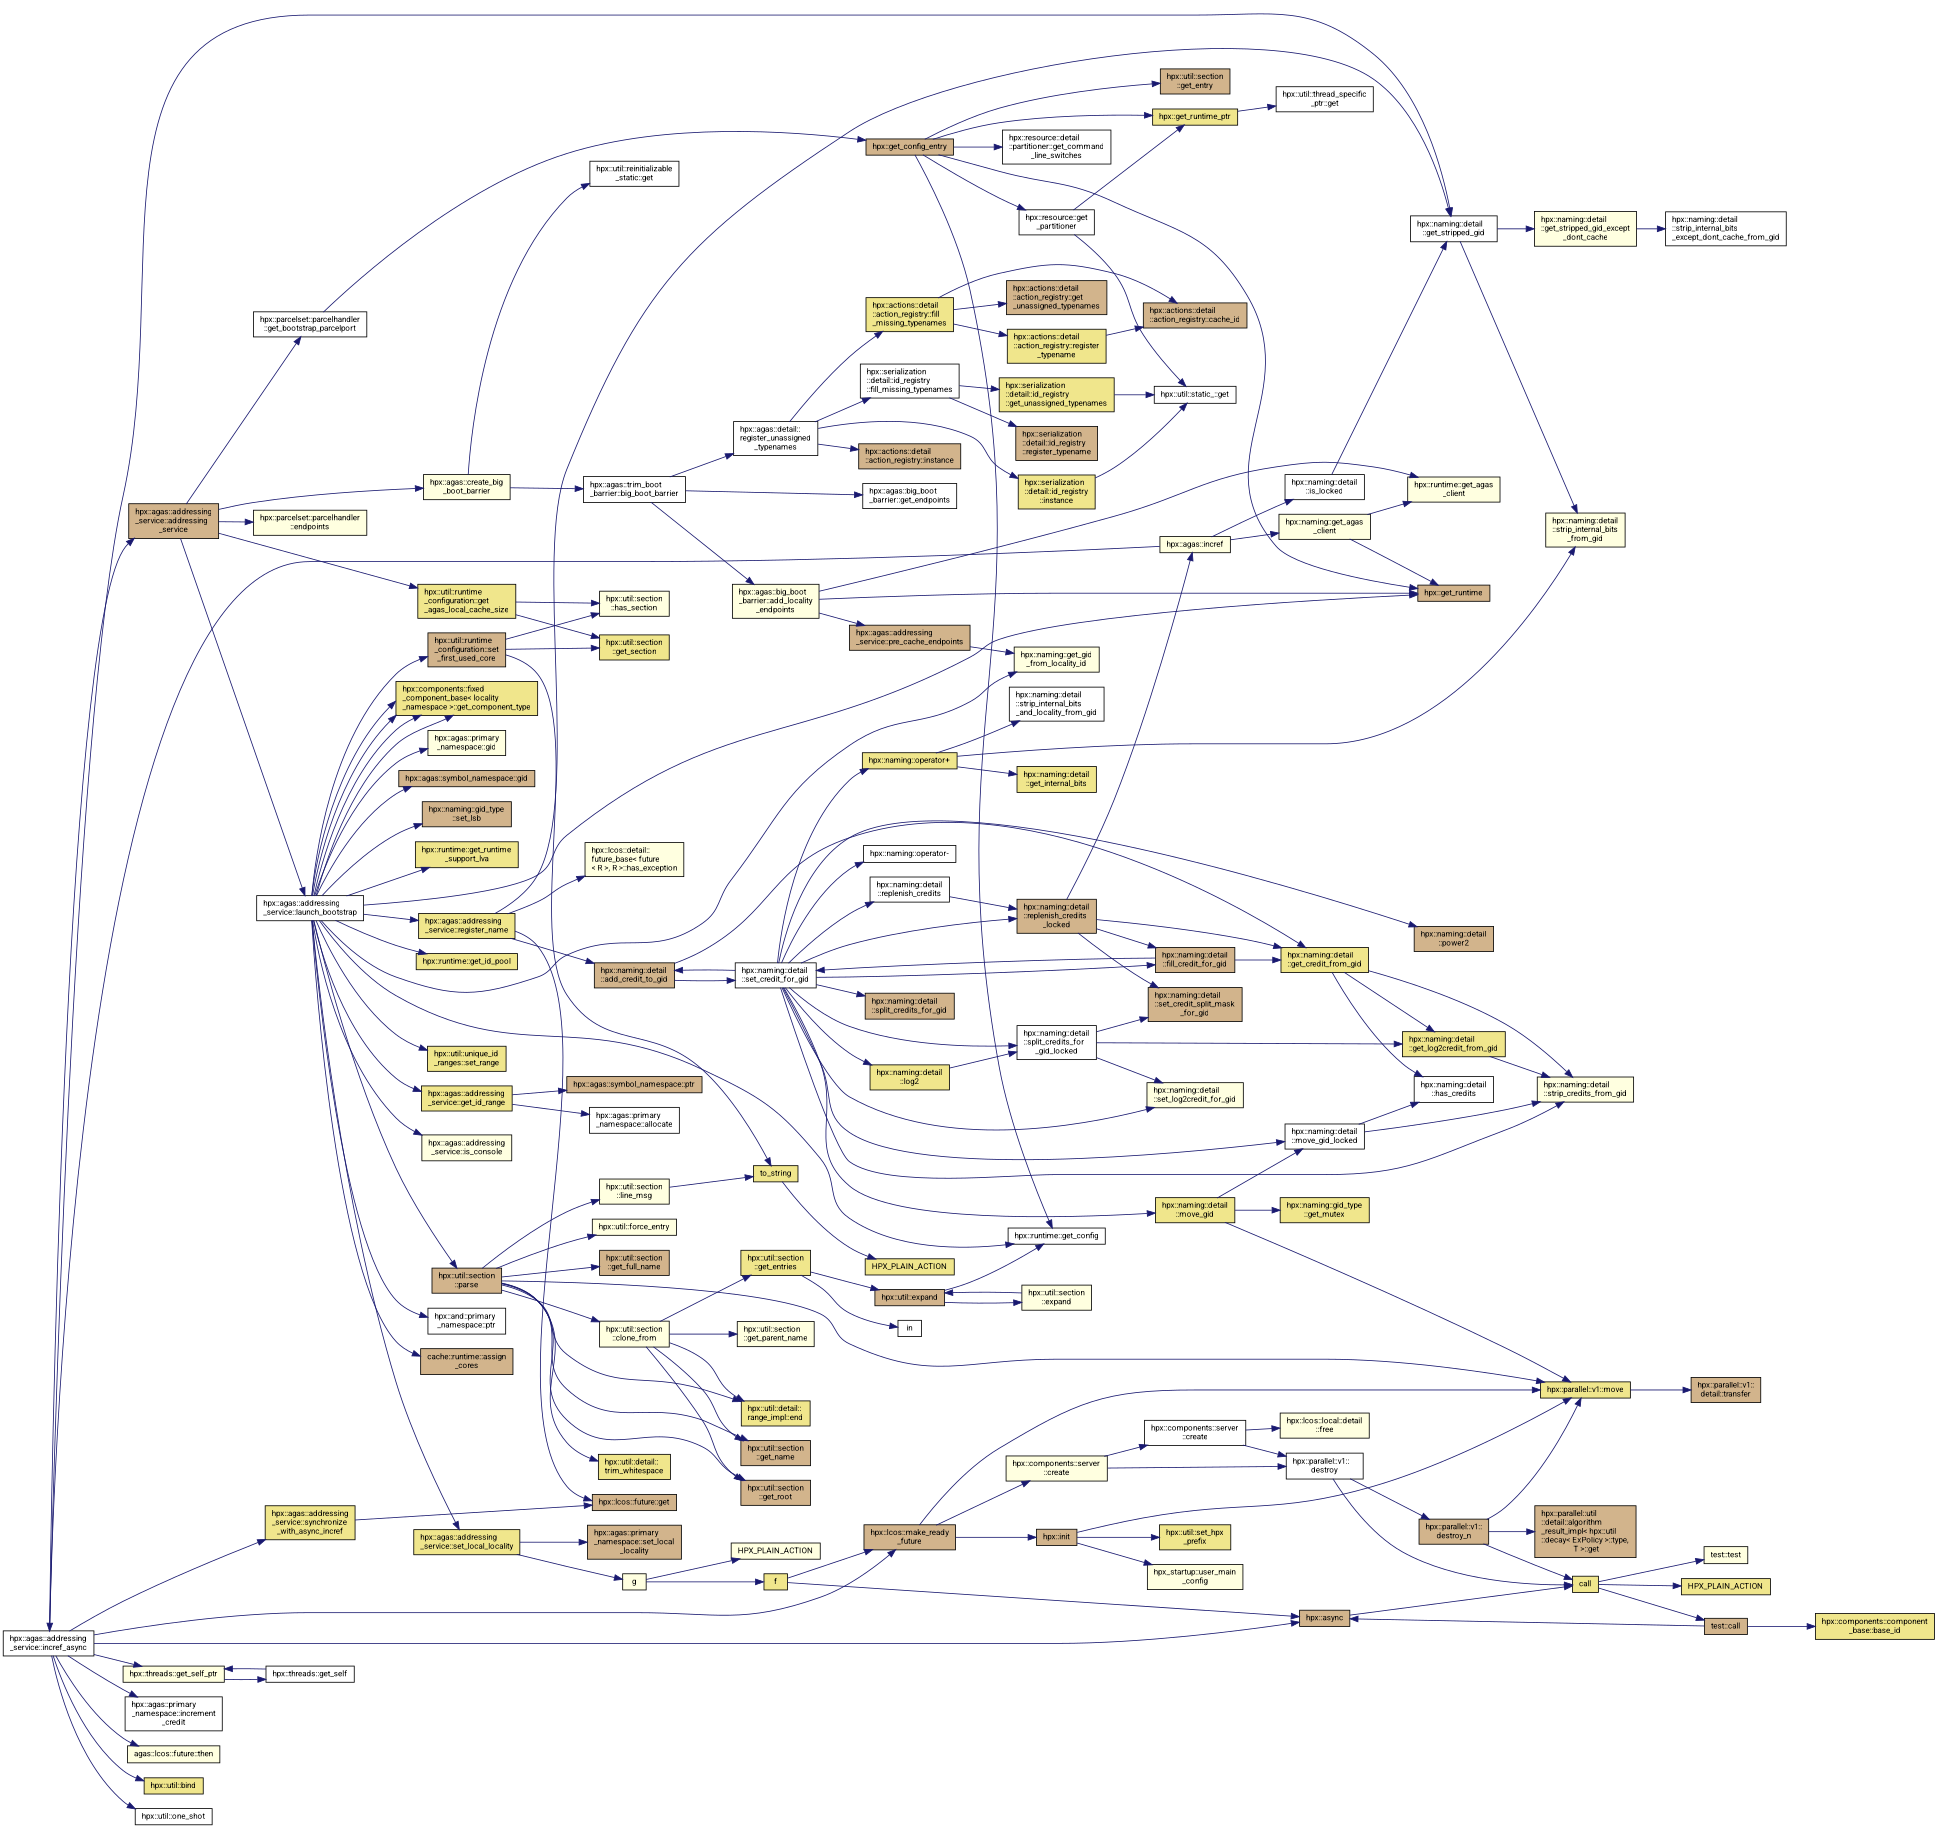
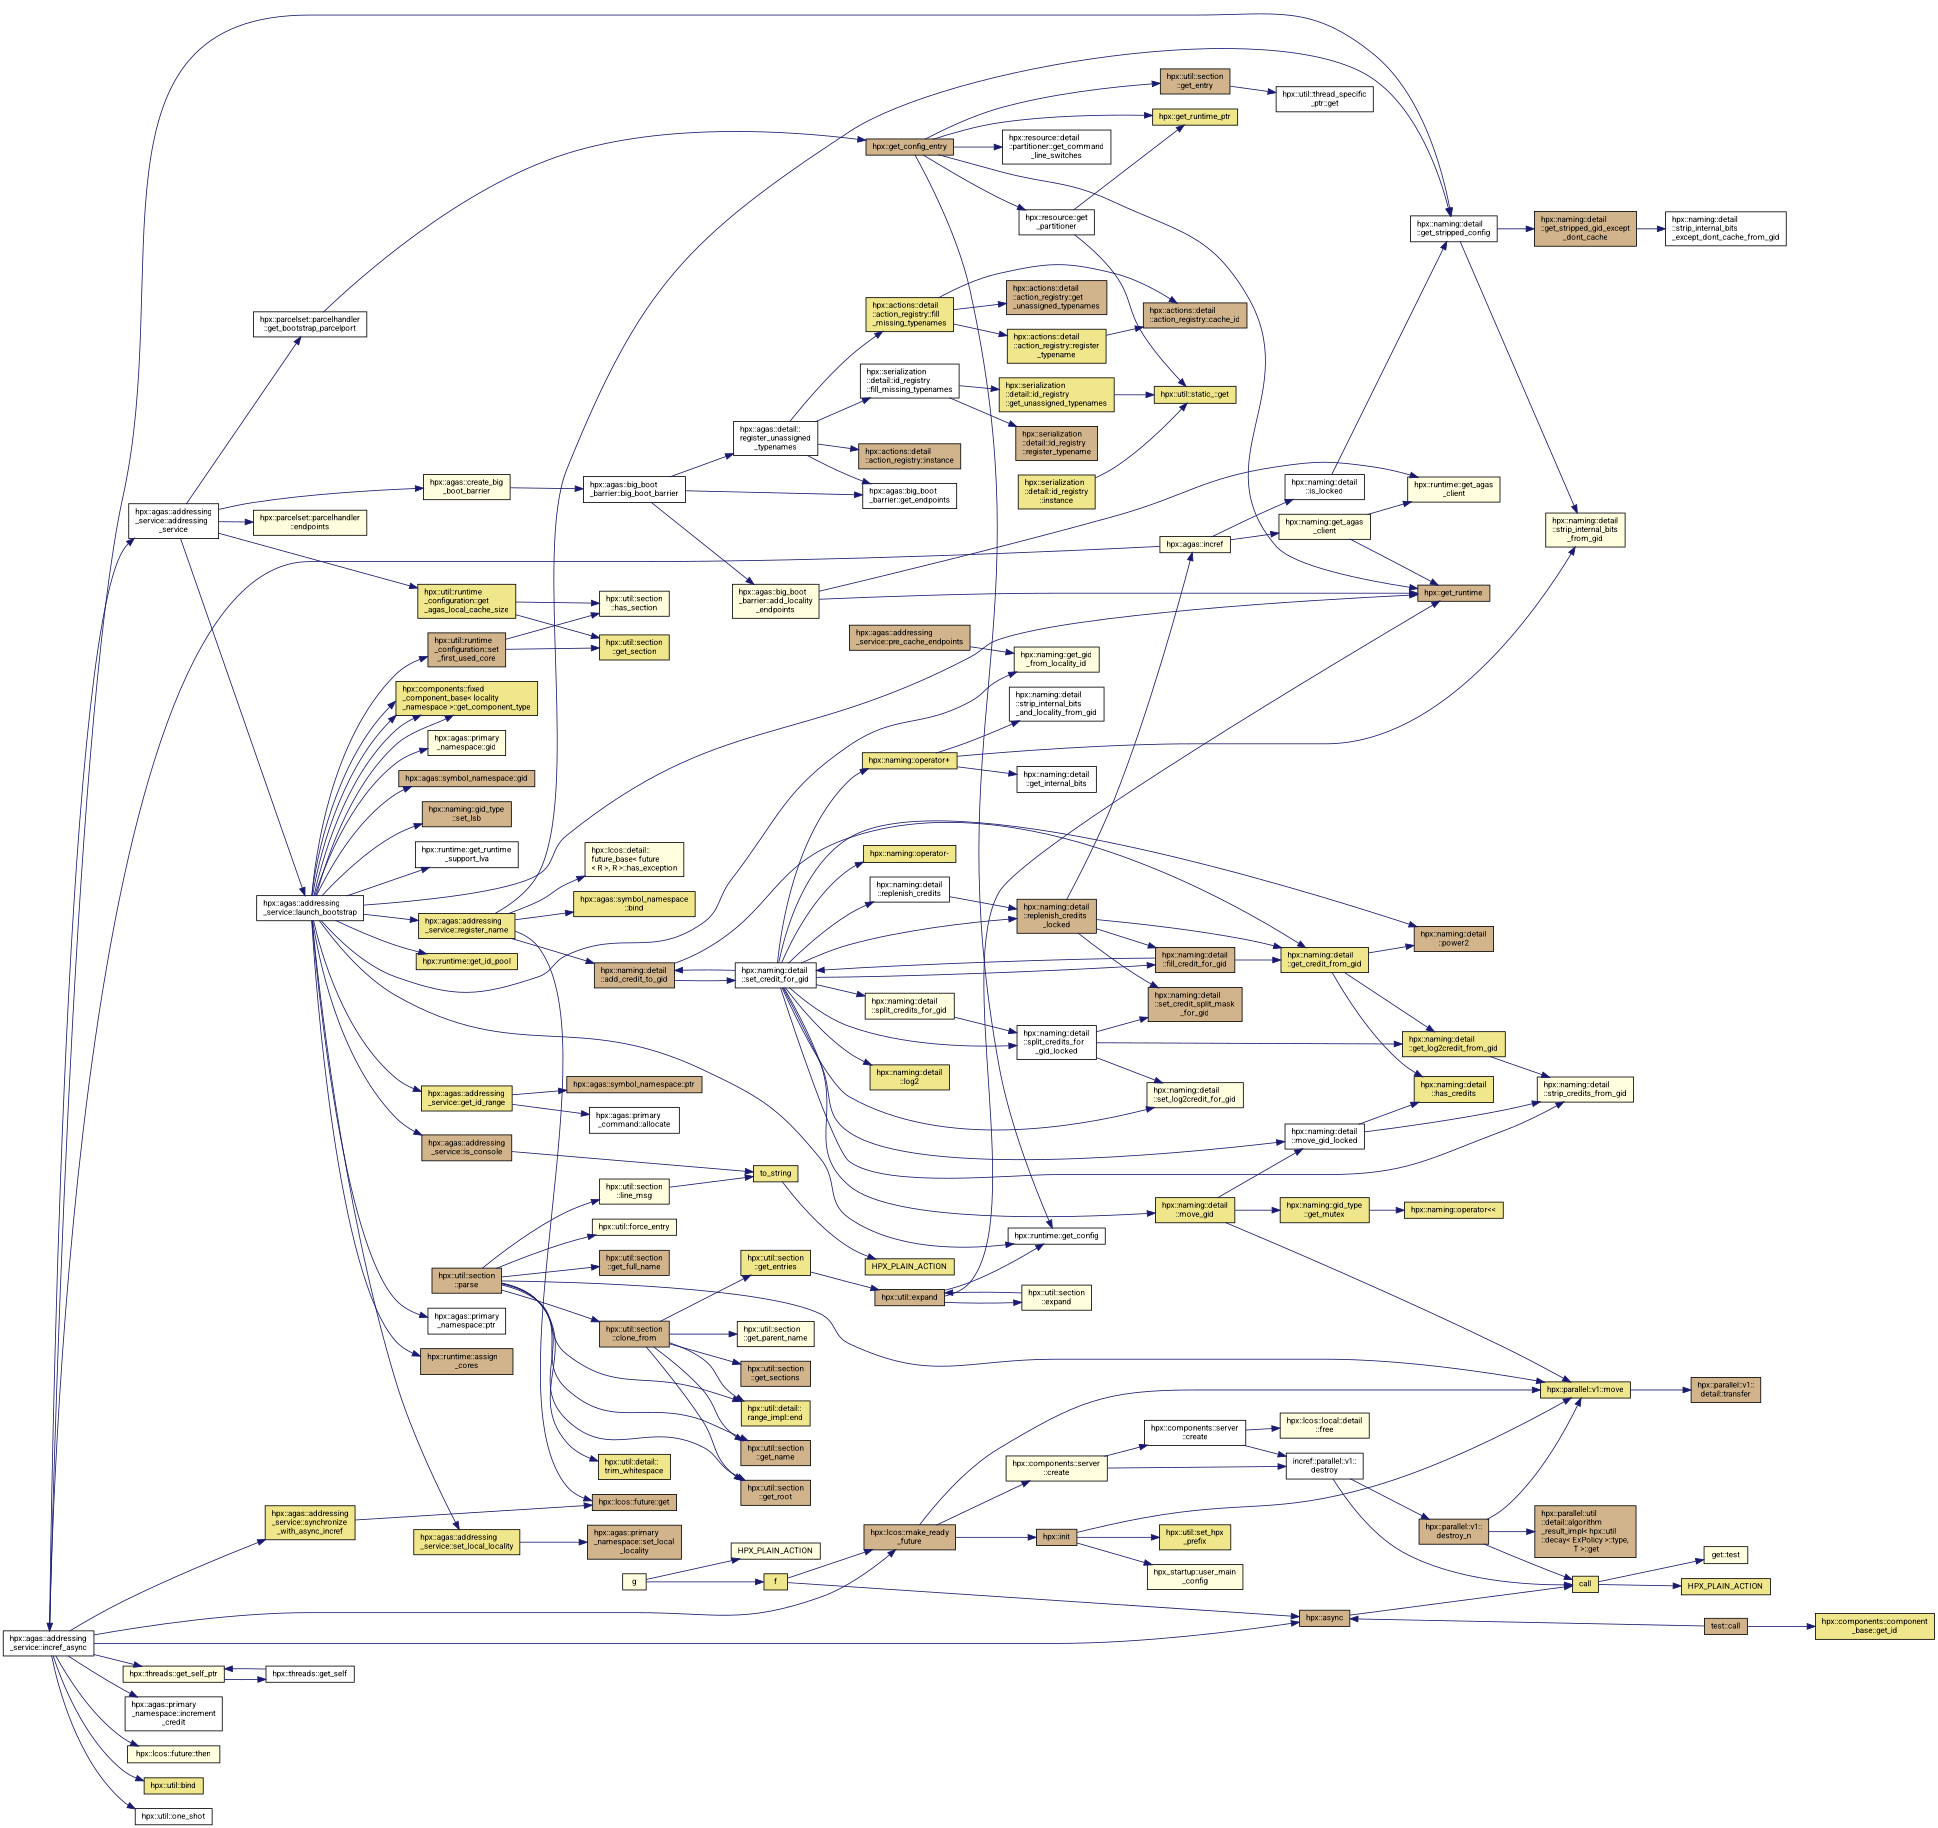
(1253, 109) -> (1249, 89)
(634, 174) -> none
(1454, 229) -> (1454, 229)
(1585, 229) -> (1585, 229)
(1195, 395) -> (1195, 395)
(923, 424) -> (834, 469)
(634, 490) -> (634, 490)
(174, 521) -> (174, 521)
(838, 618) -> none
(1057, 779) -> (1057, 779)
(910, 854) -> (910, 854)
(467, 855) -> (467, 855)
none -> (1034, 860)
none -> (634, 904)
(553, 934) -> (629, 1161)
(910, 1006) -> (910, 1006)
(1474, 1008) -> (1387, 950)
(467, 1059) -> none
(979, 1061) -> (979, 1023)
(1454, 1090) -> (1454, 1090)
(367, 1098) -> none
(634, 1120) -> (634, 1120)
(467, 1148) -> (467, 1148)
none -> (1454, 1210)
(467, 1321) -> (467, 1321)
(910, 1328) -> none
(634, 1334) -> (634, 1334)
(467, 1362) -> (467, 1362)
none -> (776, 1374)
(1325, 1466) -> (1325, 1466)
(1726, 1555) -> (1726, 1555)
(566, 1566) -> none
(1647, 1603) -> none
(1875, 1626) -> (1875, 1626)
(174, 1754) -> (174, 1754)
